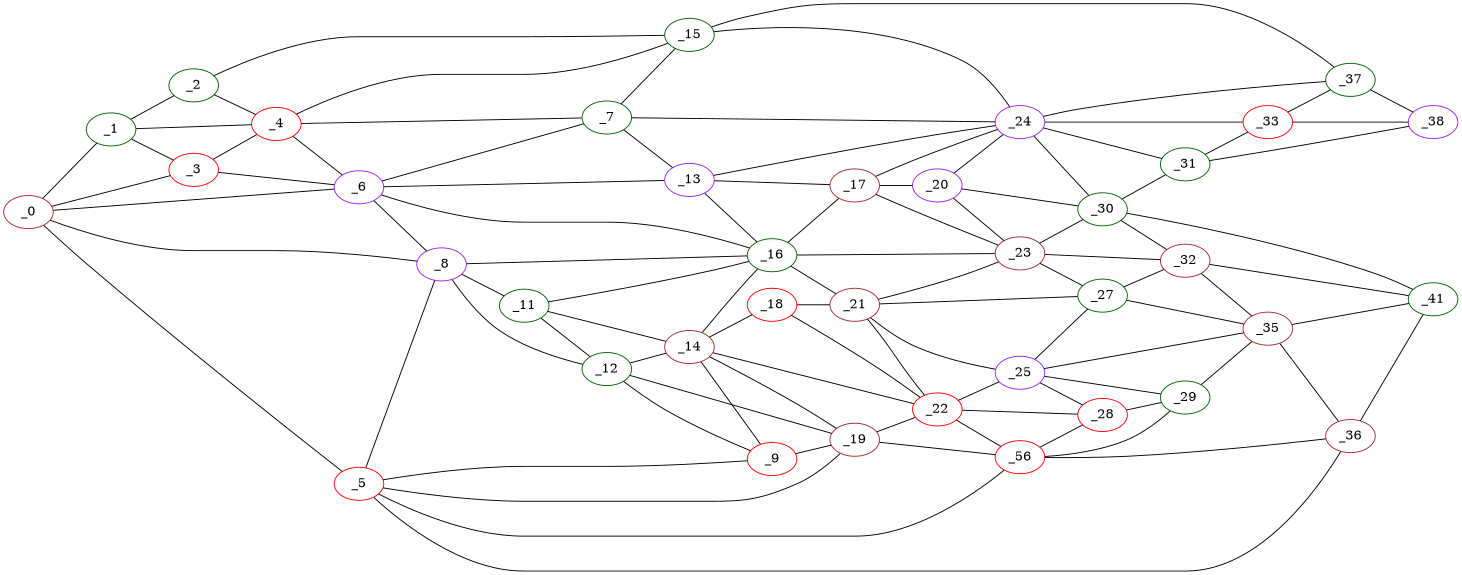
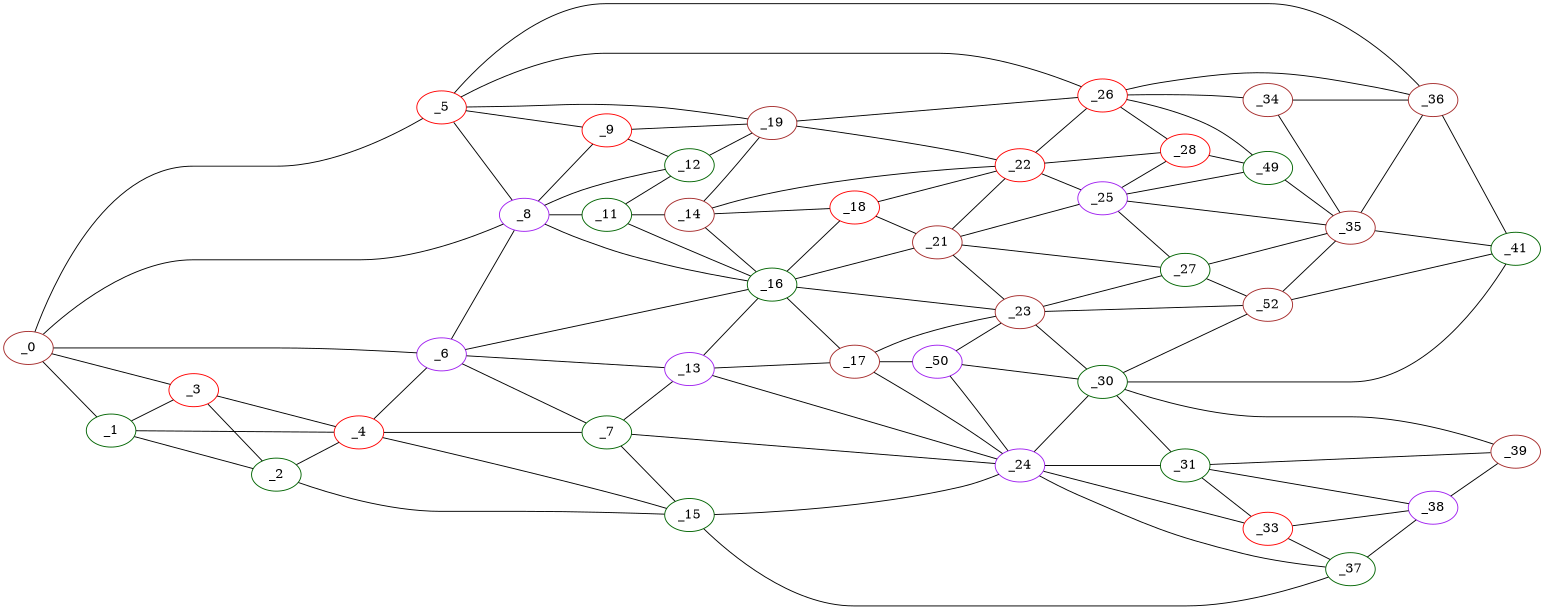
none -> (1268, 100)
(276, 179) -> (241, 438)
(937, 185) -> (937, 362)
none -> (813, 246)
(1185, 261) -> (1268, 305)
(648, 358) -> none
(726, 397) -> (566, 172)
(1185, 398) -> (1268, 168)
none -> (1516, 452)
(1020, 457) -> (1103, 95)
